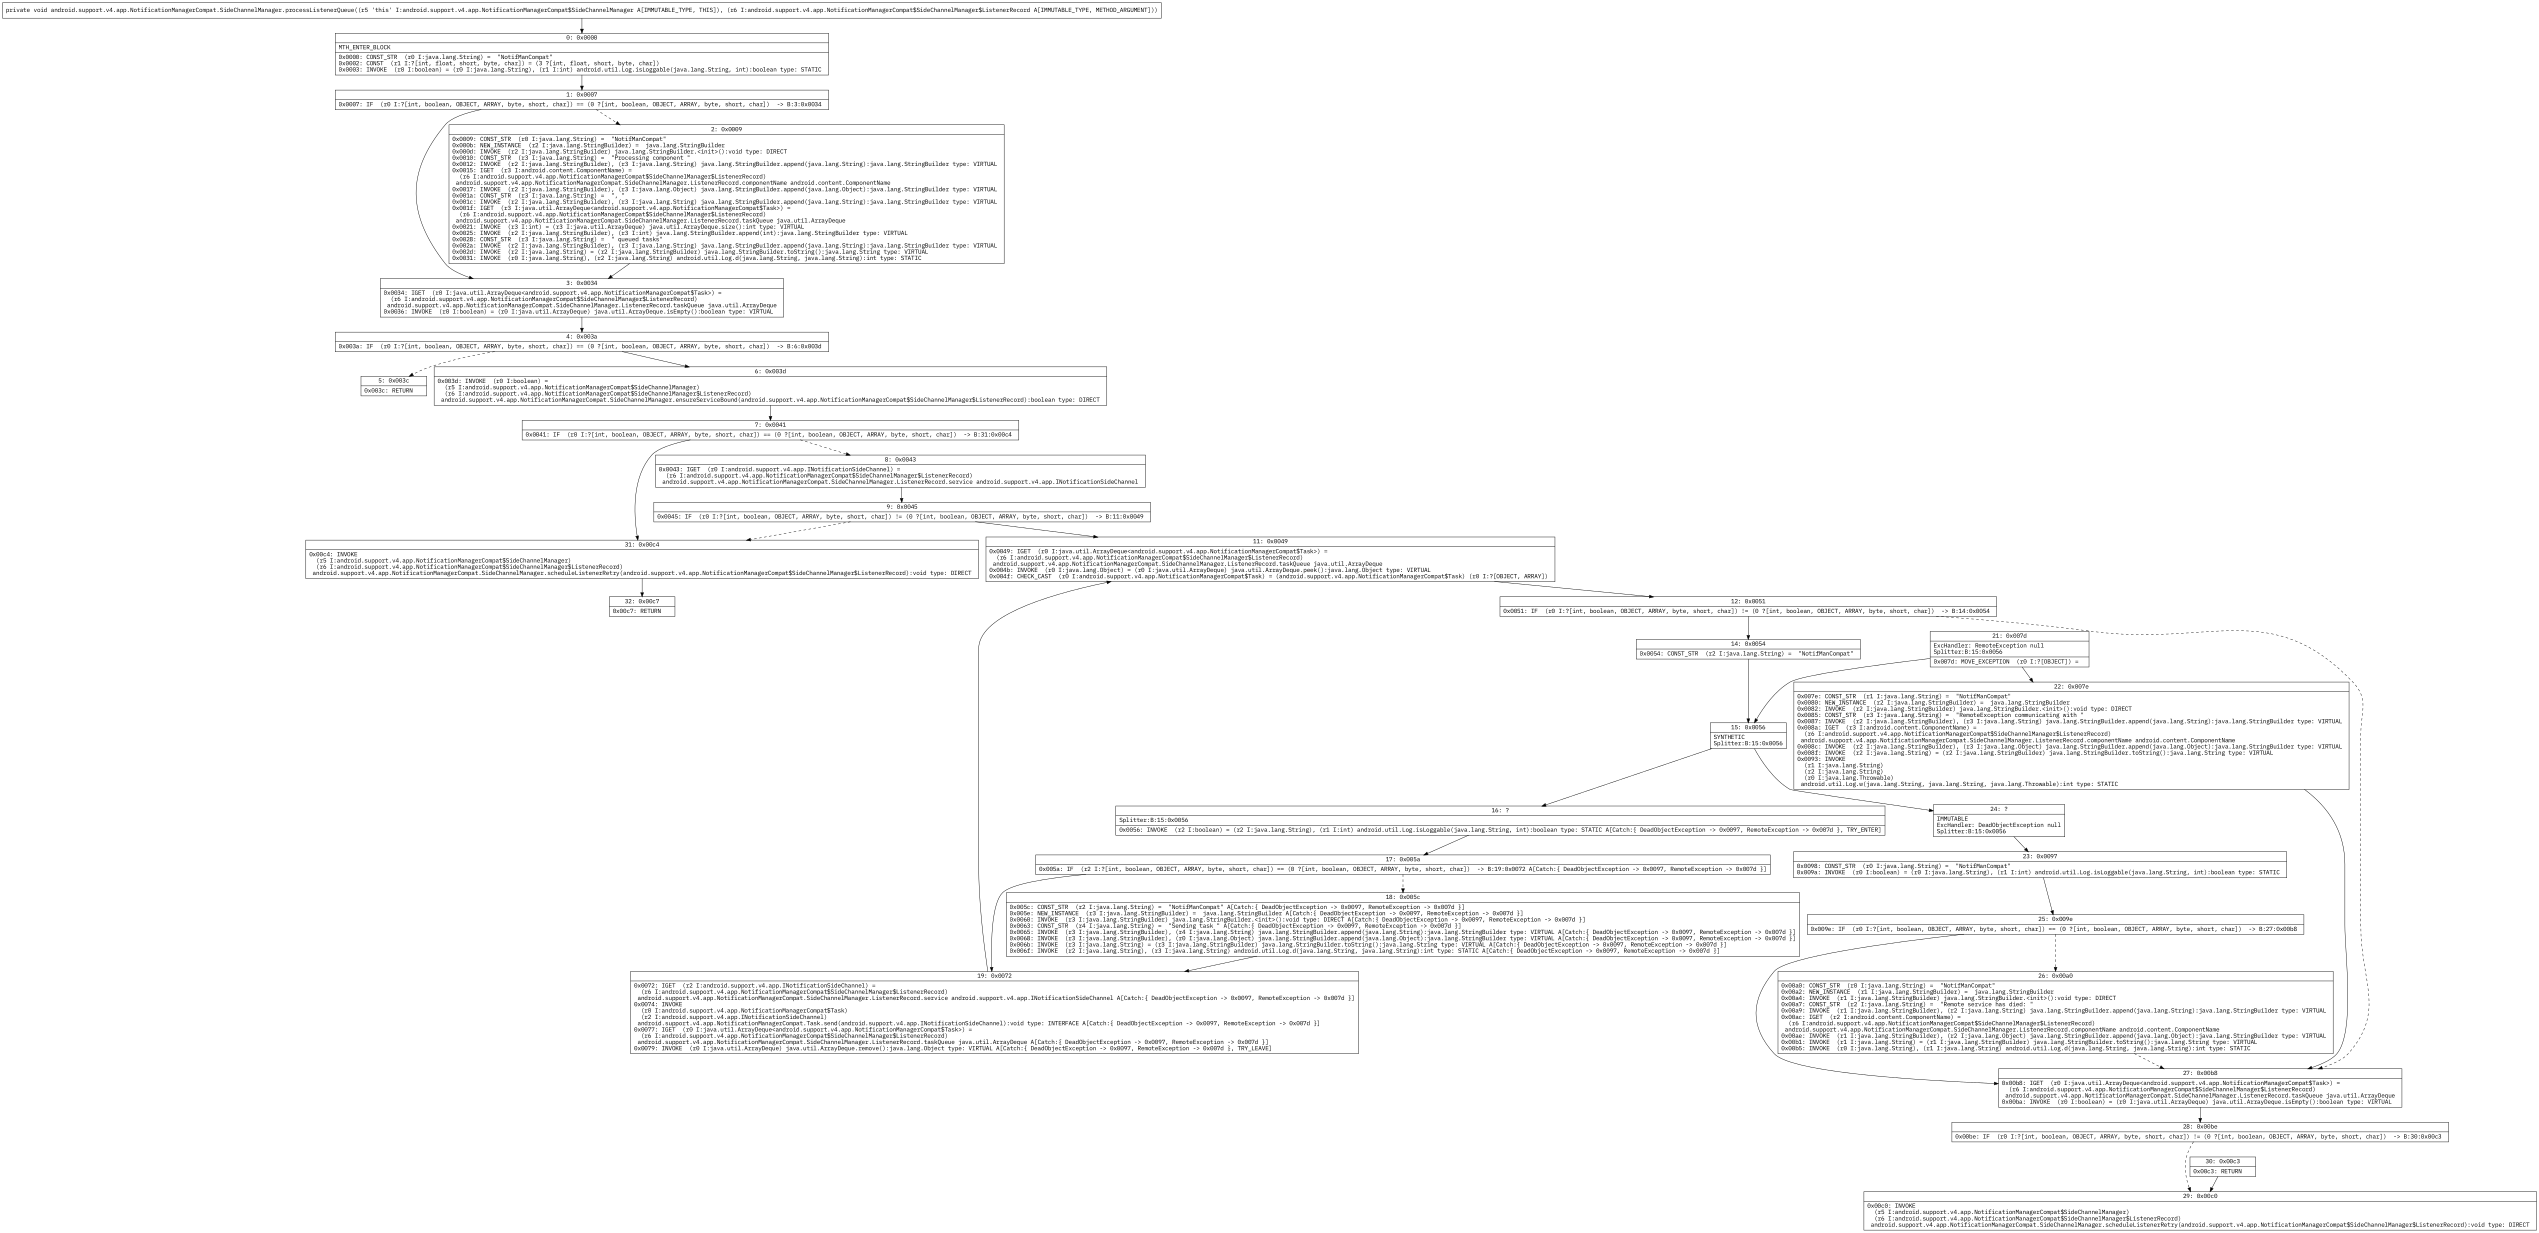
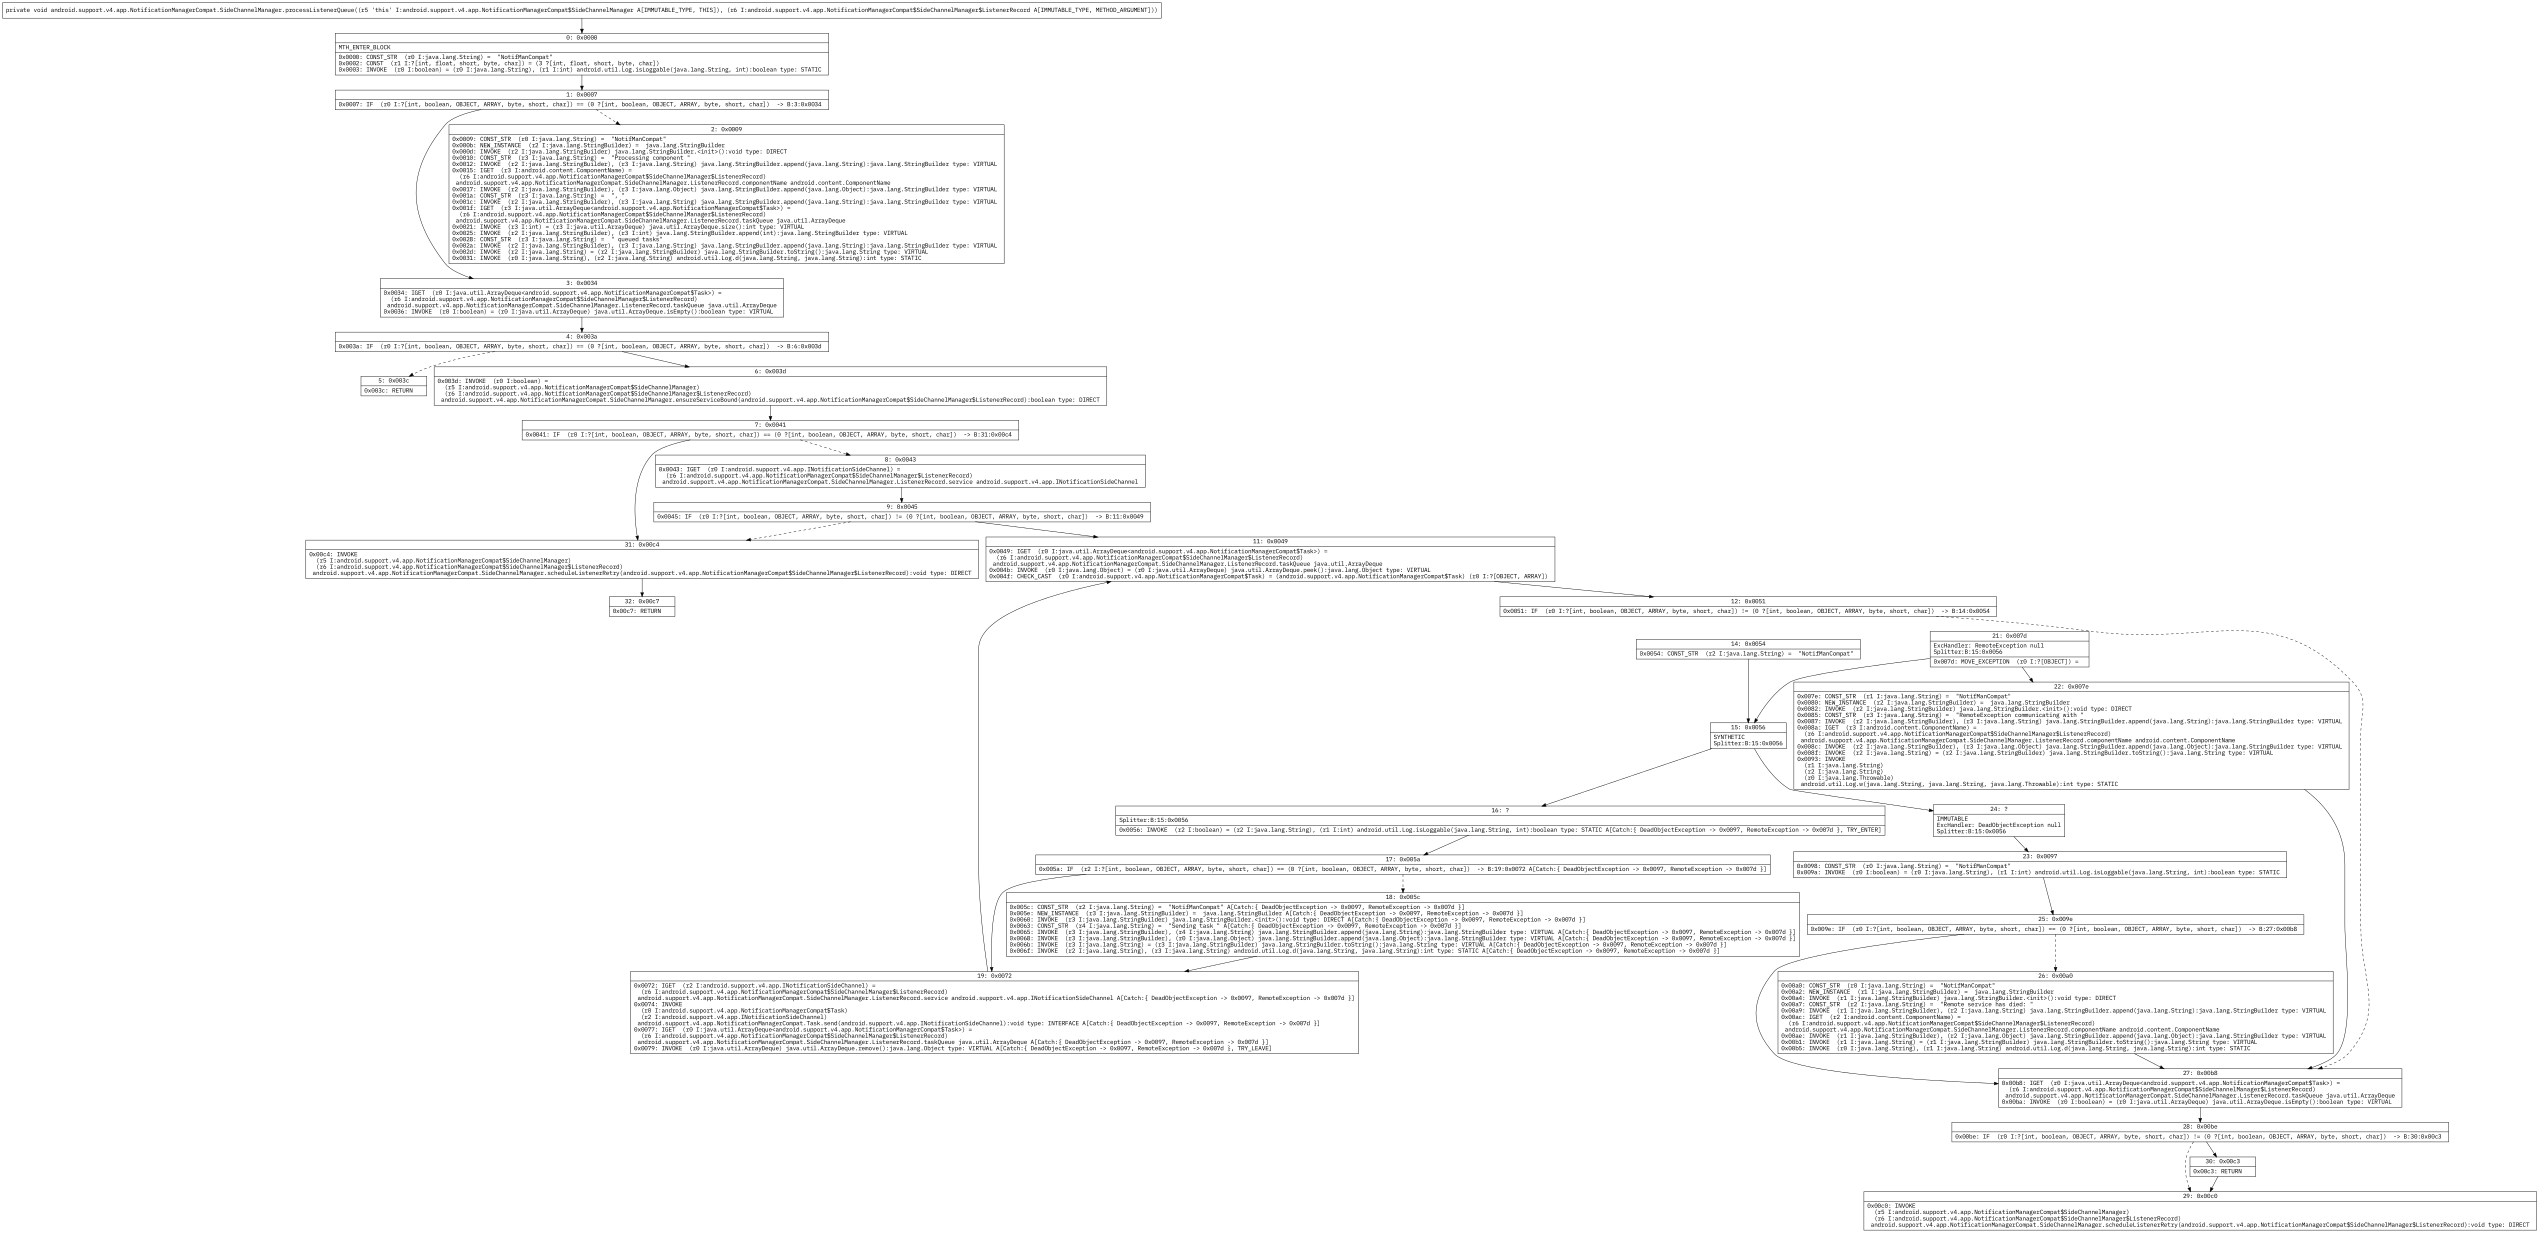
(621, 270) -> none
(1748, 626) -> none
(2147, 1060) -> (2147, 1060)
none -> (2210, 1148)
